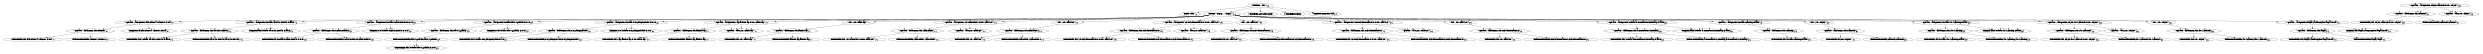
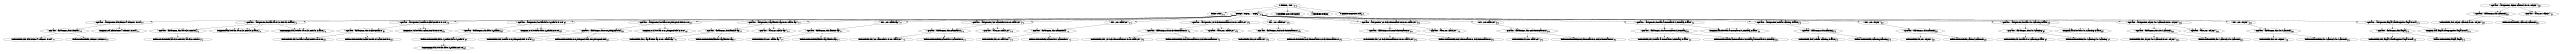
(180, 35) -> (286, 27)
none -> (1873, 40)
